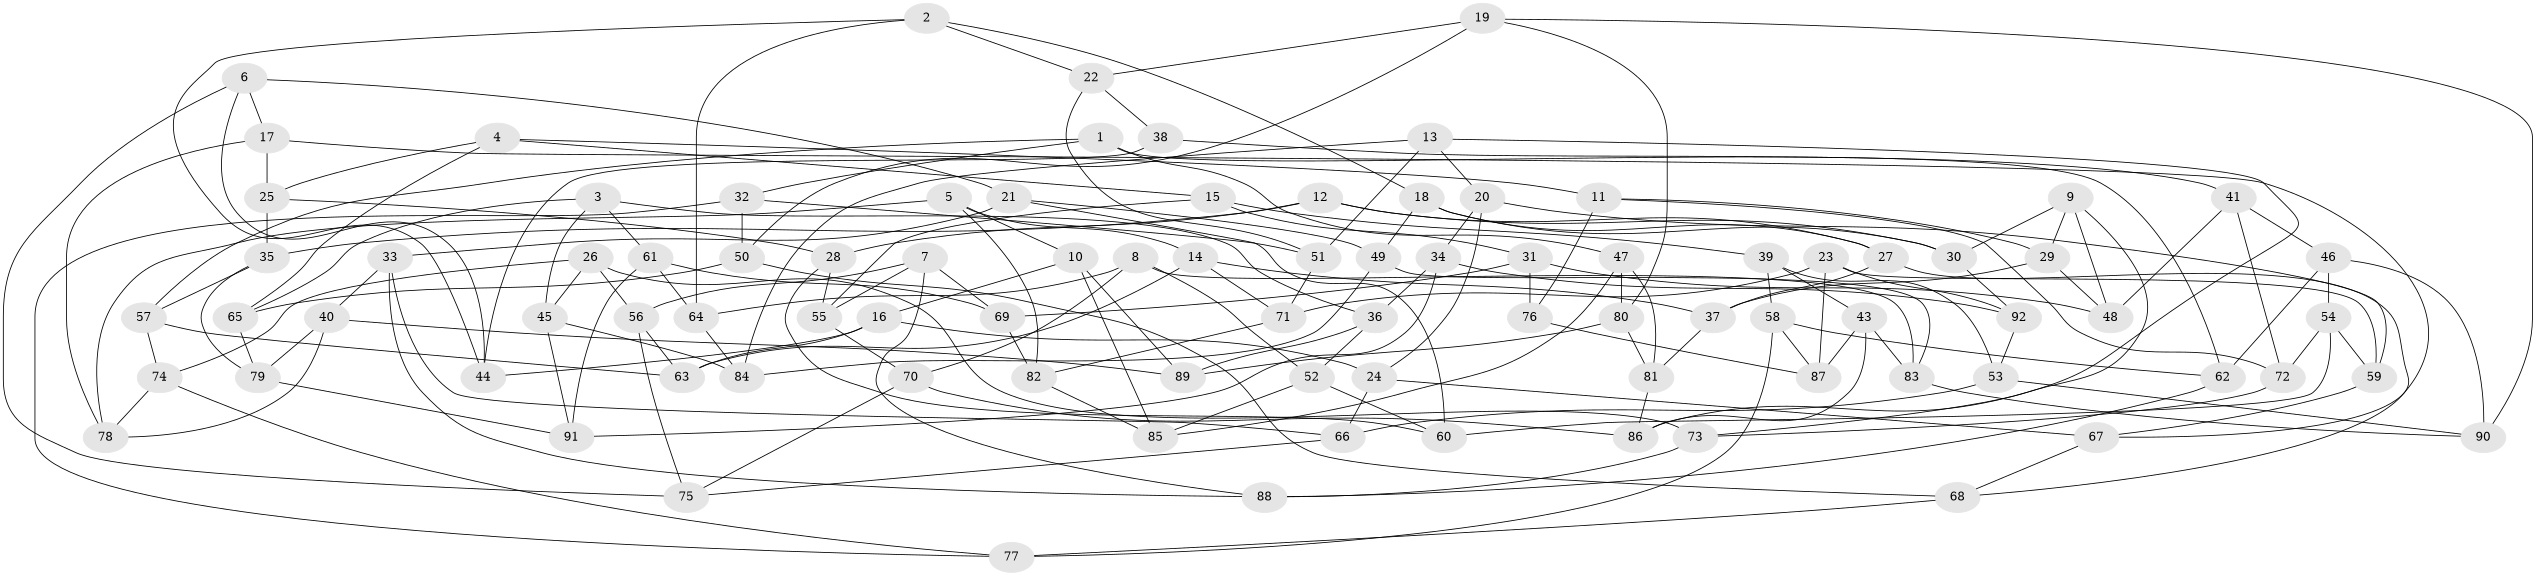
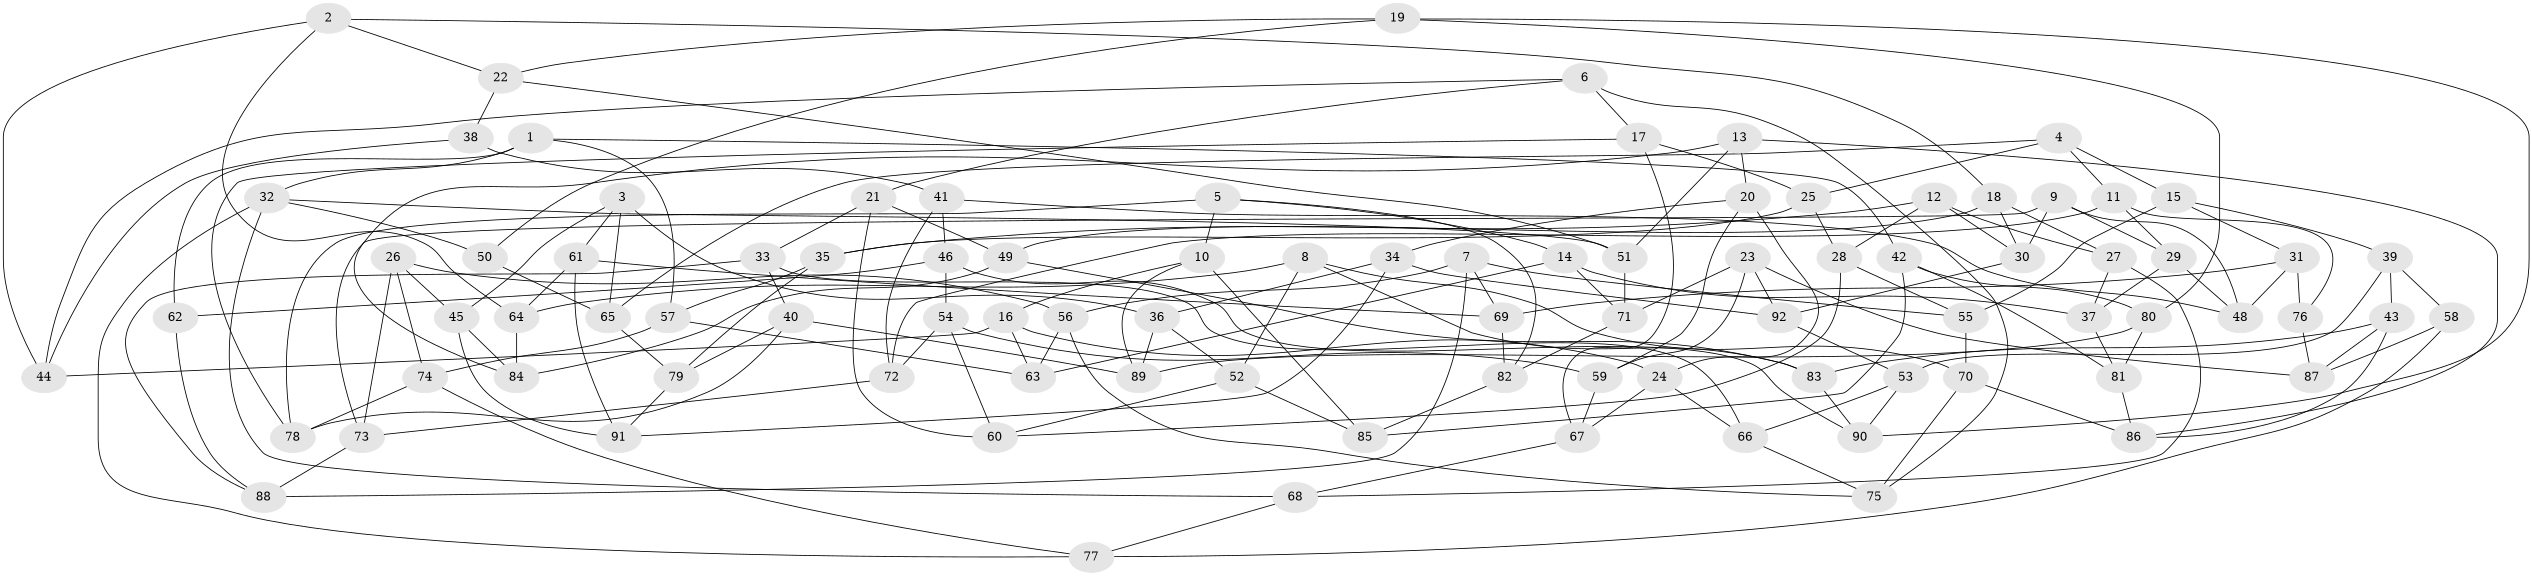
(1621, 258) -> (1899, 258)
(1996, 356) -> none
(1325, 455) -> (640, 486)
